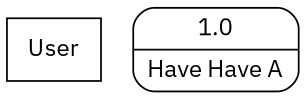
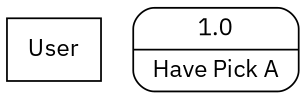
(216, 70) -> (216, 70)
